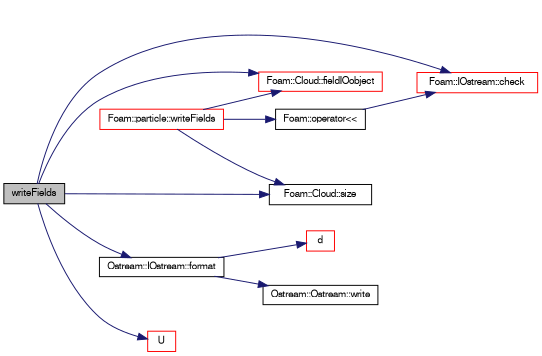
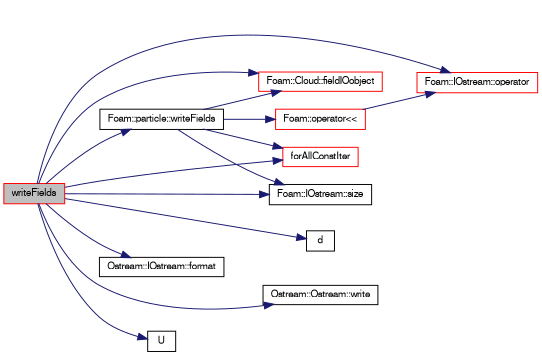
(477, 83) -> (477, 83)
(162, 119) -> (162, 119)
(320, 119) -> (320, 119)
none -> (82, 155)
none -> (320, 157)
(34, 194) -> (34, 194)
(320, 195) -> (320, 195)
(320, 241) -> (320, 241)
(257, 251) -> (181, 218)
(236, 280) -> (129, 298)
(162, 341) -> (162, 341)
